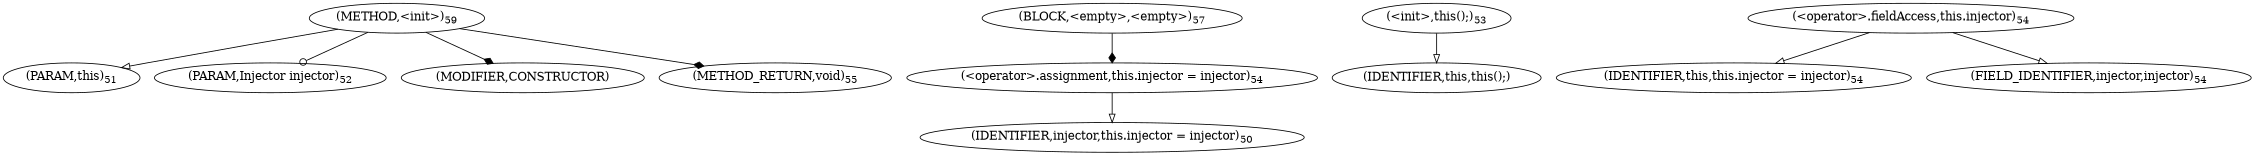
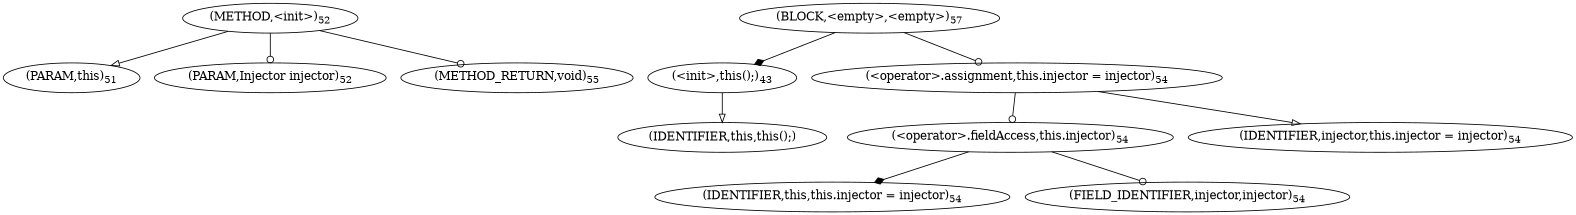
(451, 17) -> (325, 17)
(1481, 17) -> (766, 77)
(1112, 43) -> (940, 47)
(577, 47) -> (388, 47)
none -> (799, 47)
(1827, 47) -> (926, 166)
(1996, 47) -> (1096, 166)
(523, 78) -> none
none -> (1014, 104)
(1247, 136) -> (1515, 136)
